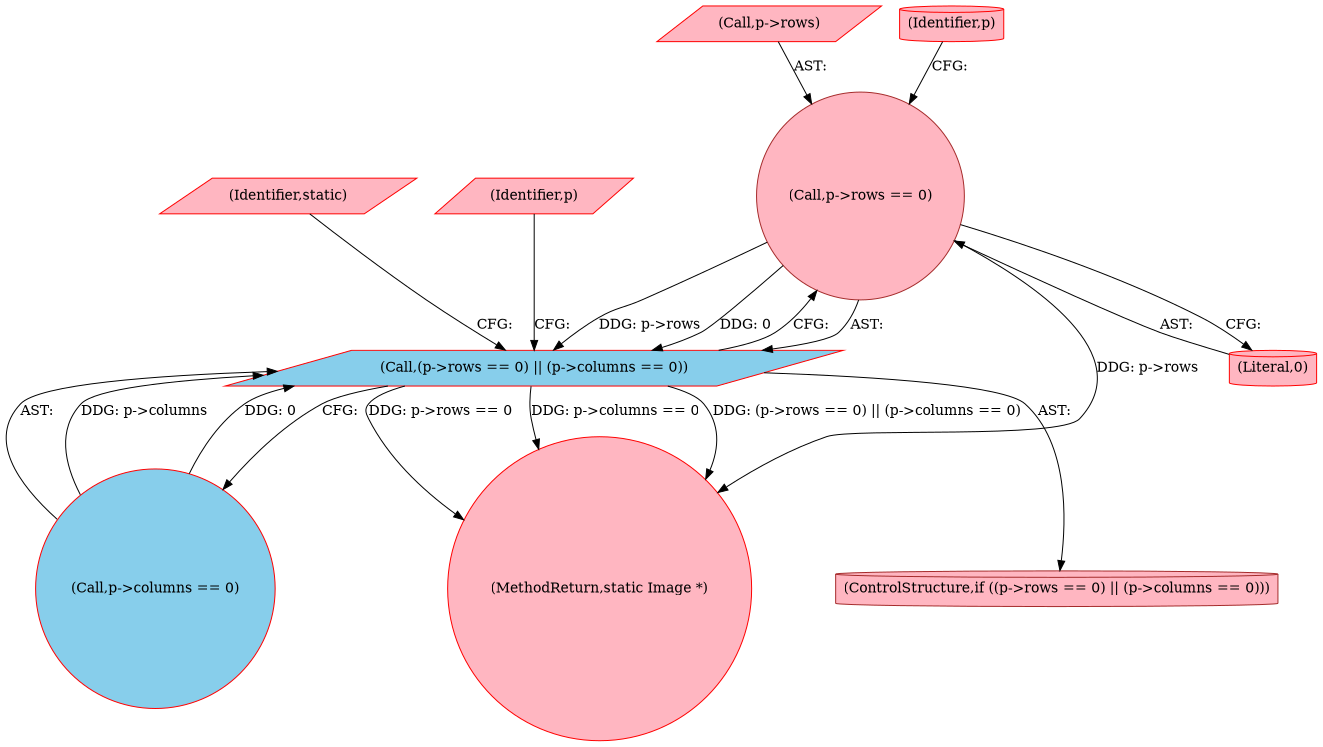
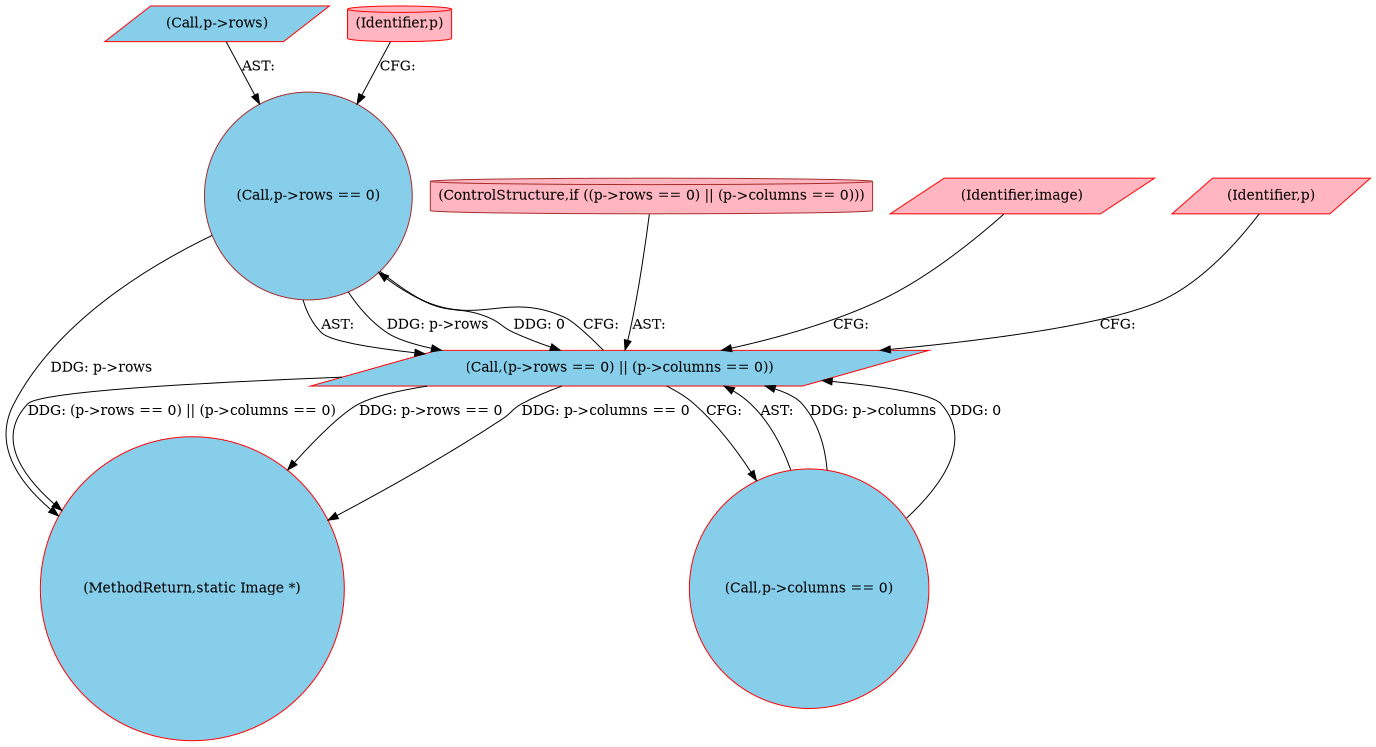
(769, 24) -> (217, 24)
(288, 196) -> (1022, 196)
(860, 196) -> (308, 196)
(1273, 368) -> none
(979, 390) -> (640, 277)
(600, 589) -> (192, 589)
